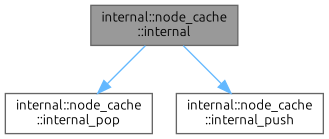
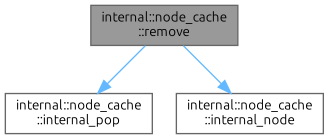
(164, 25) -> (164, 25)
(250, 114) -> (250, 114)
